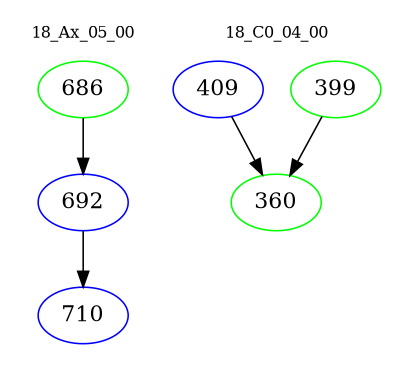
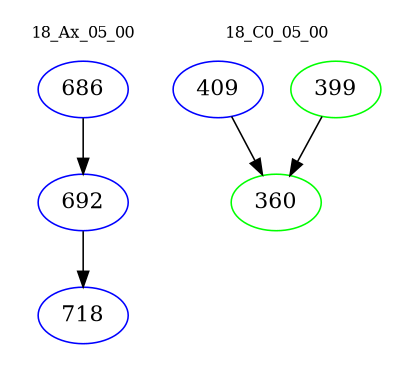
(277, 34) -> (277, 34)
(83, 89) -> (83, 89)
(83, 315) -> (83, 315)
